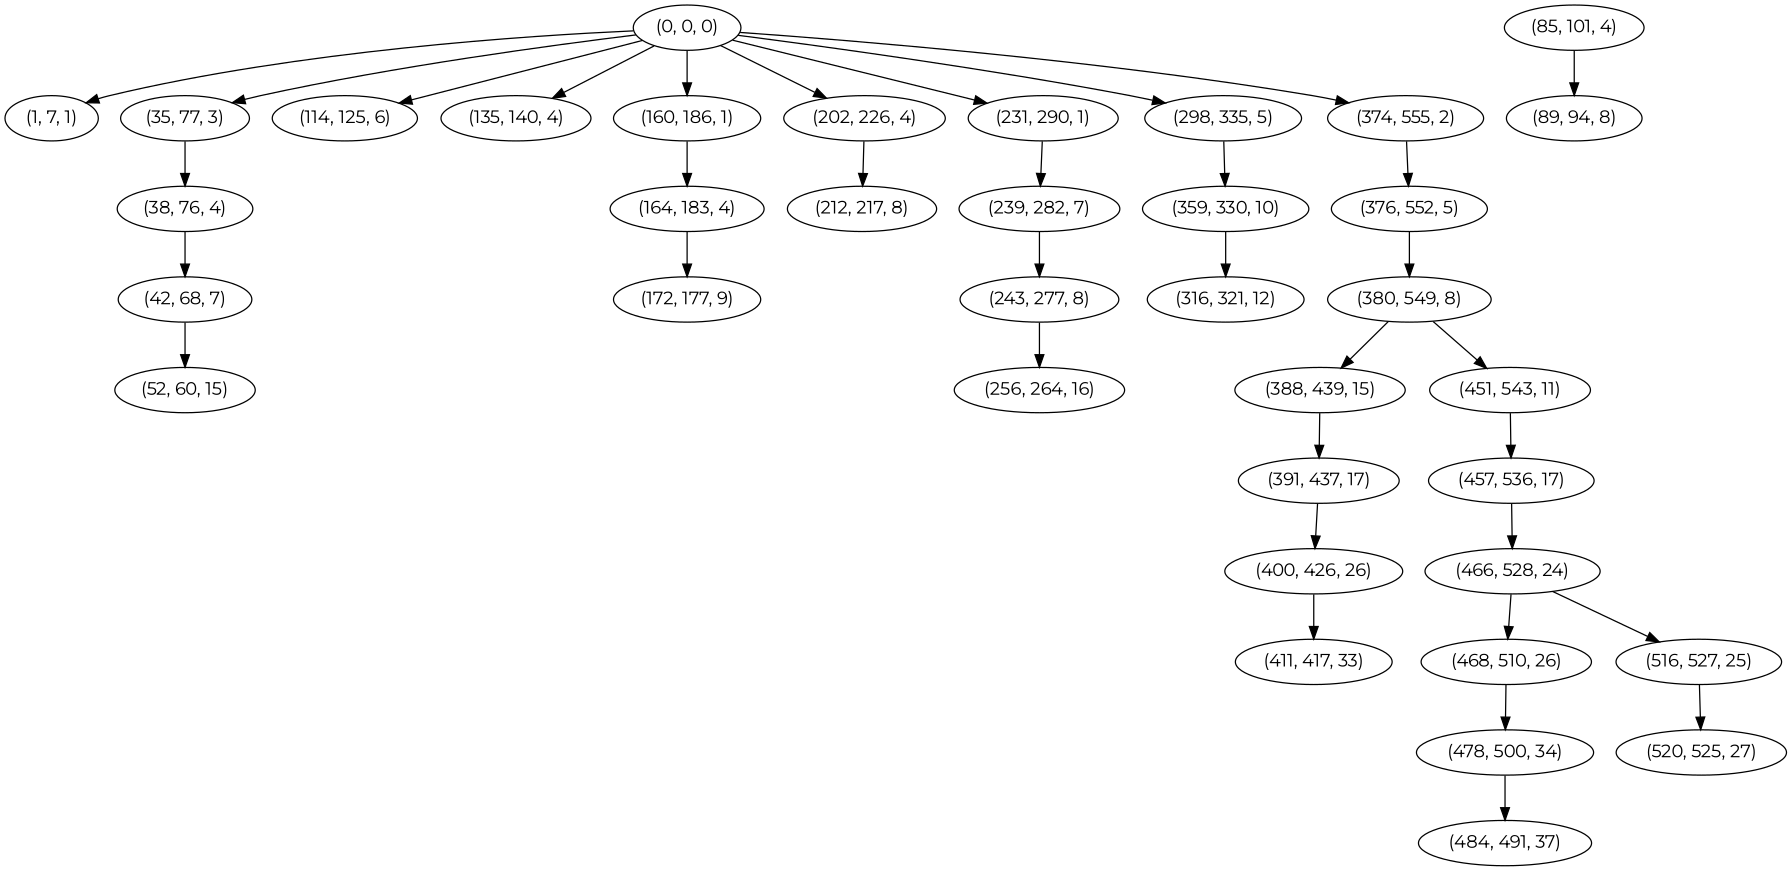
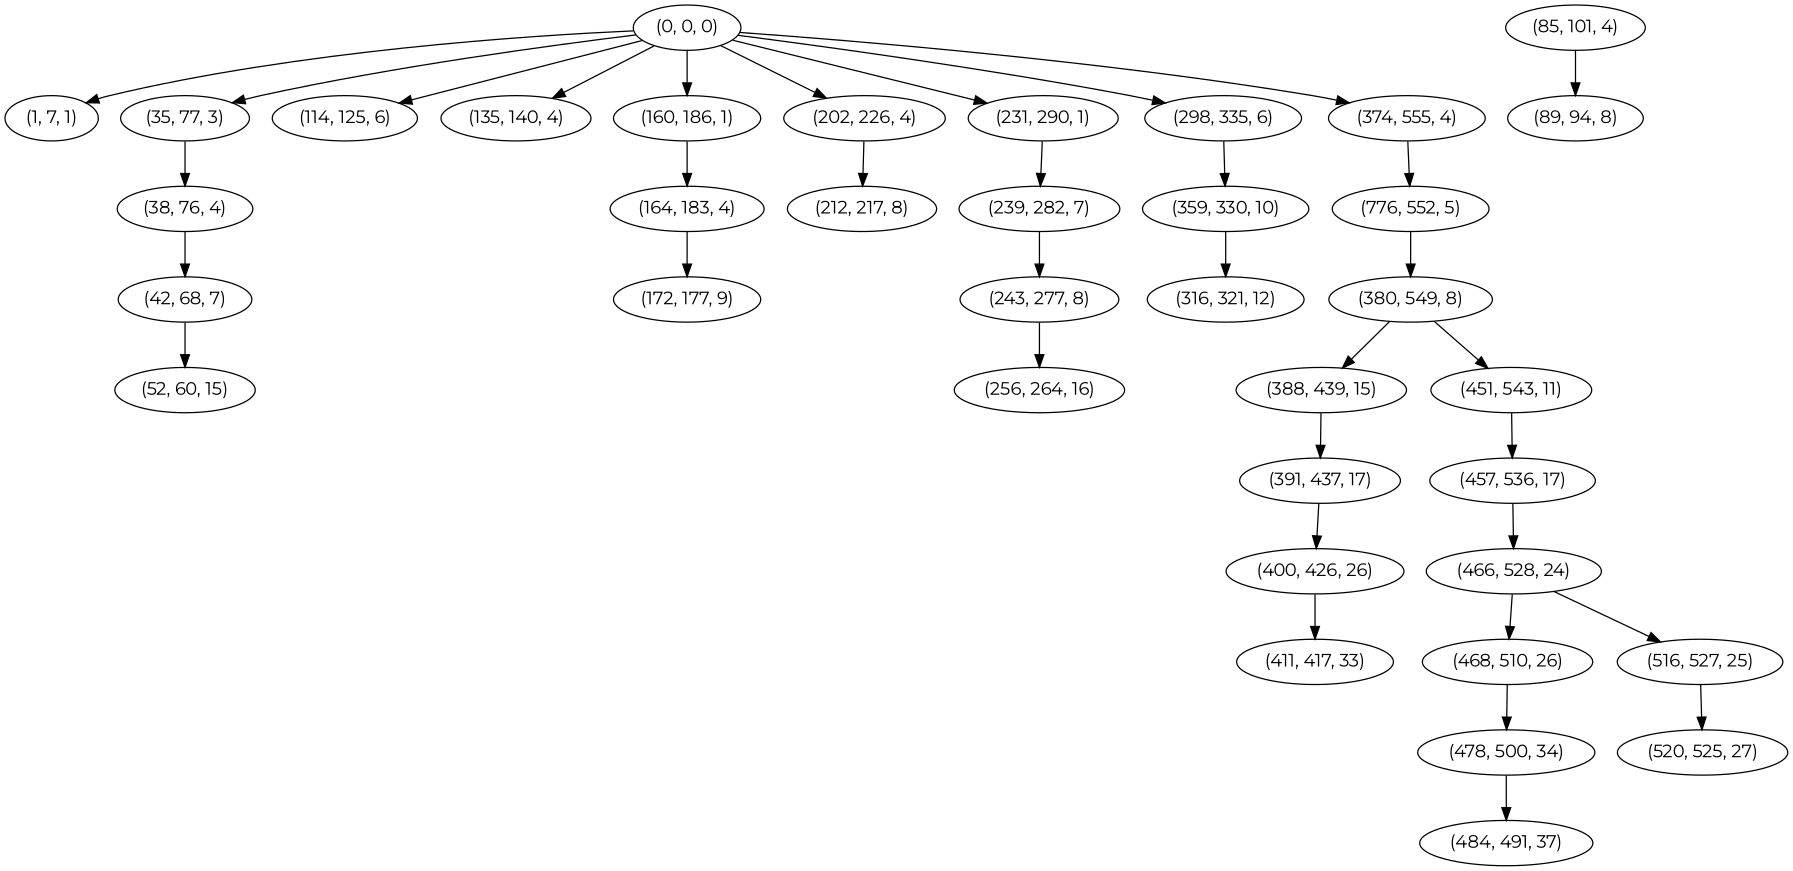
(1223, 118) -> (1223, 118)
(1406, 118) -> (1407, 118)
(1409, 209) -> (1411, 209)
